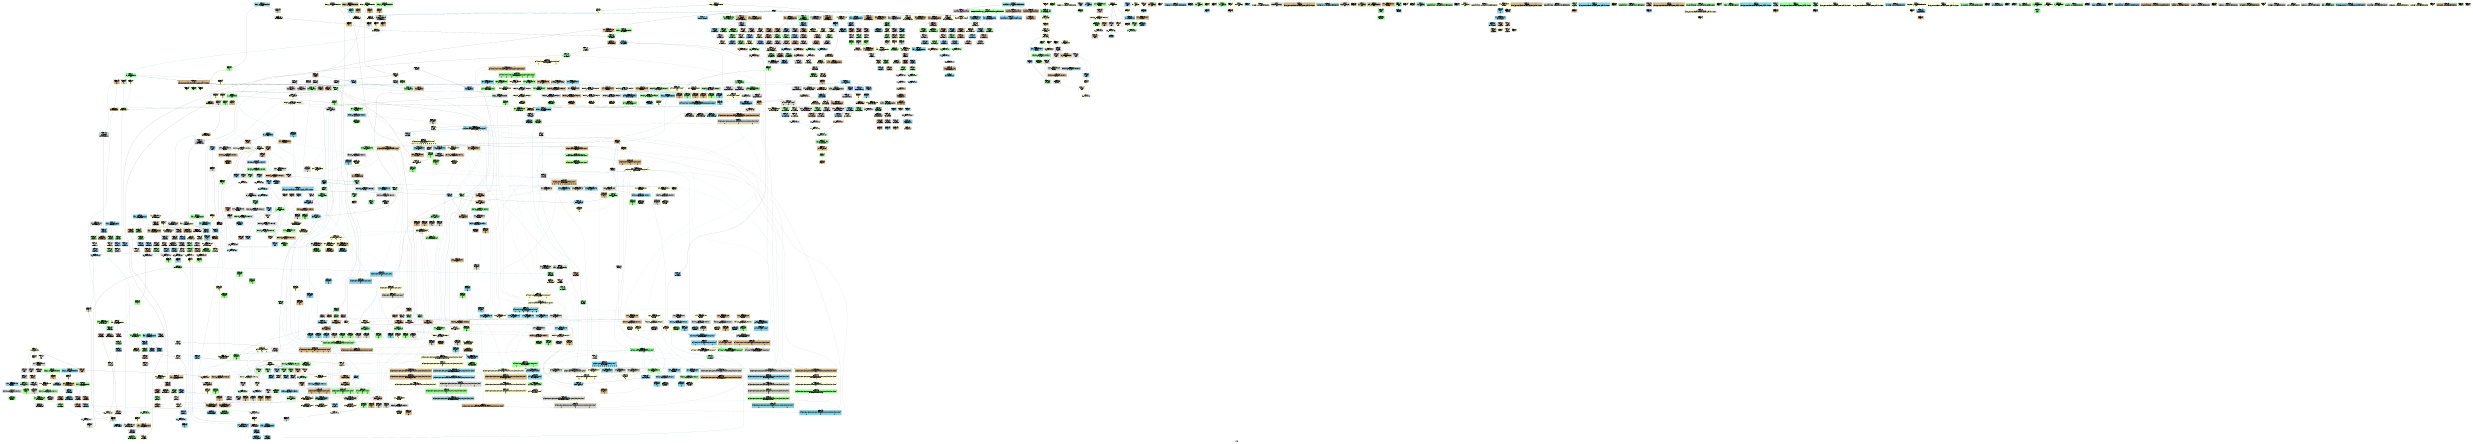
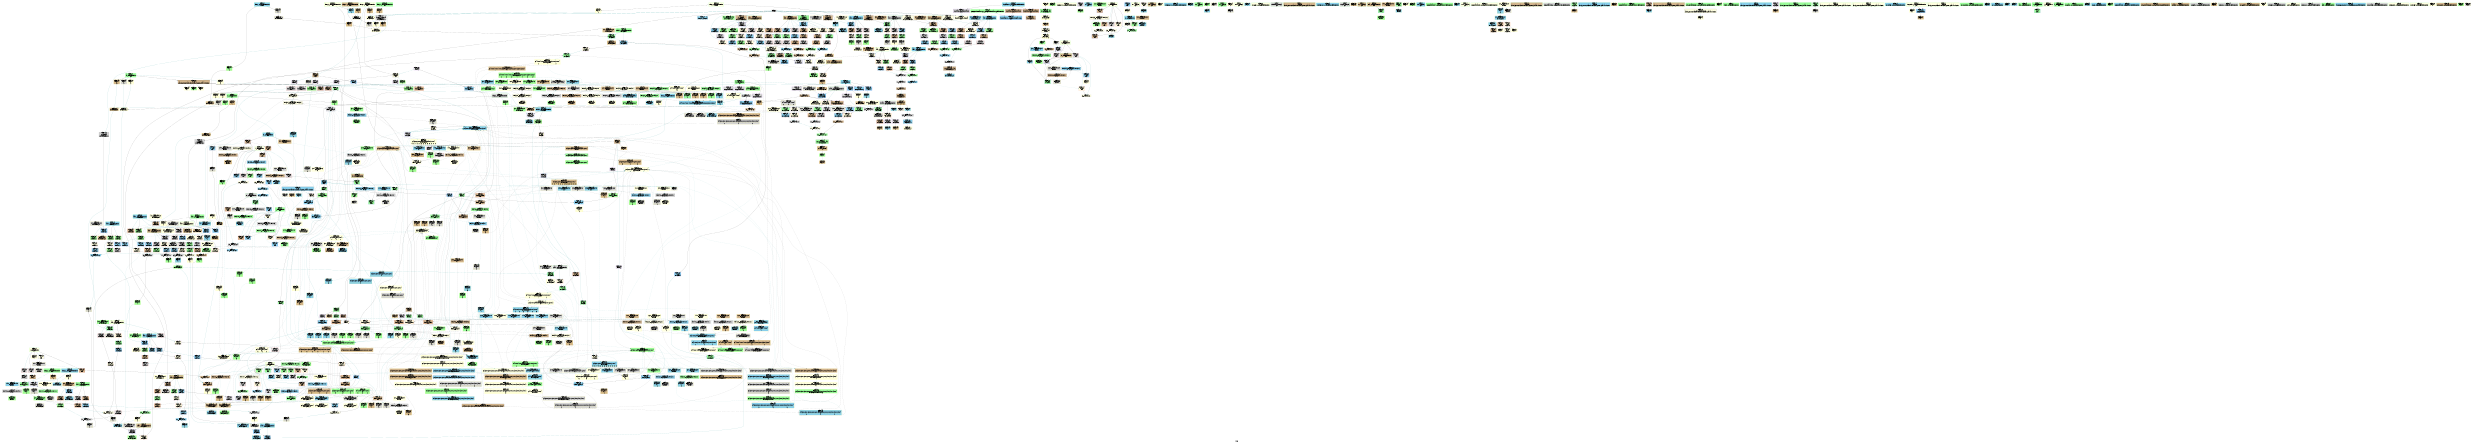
(1049, 43) -> none
